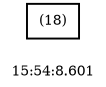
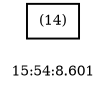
(53, 21) -> (53, 21)
